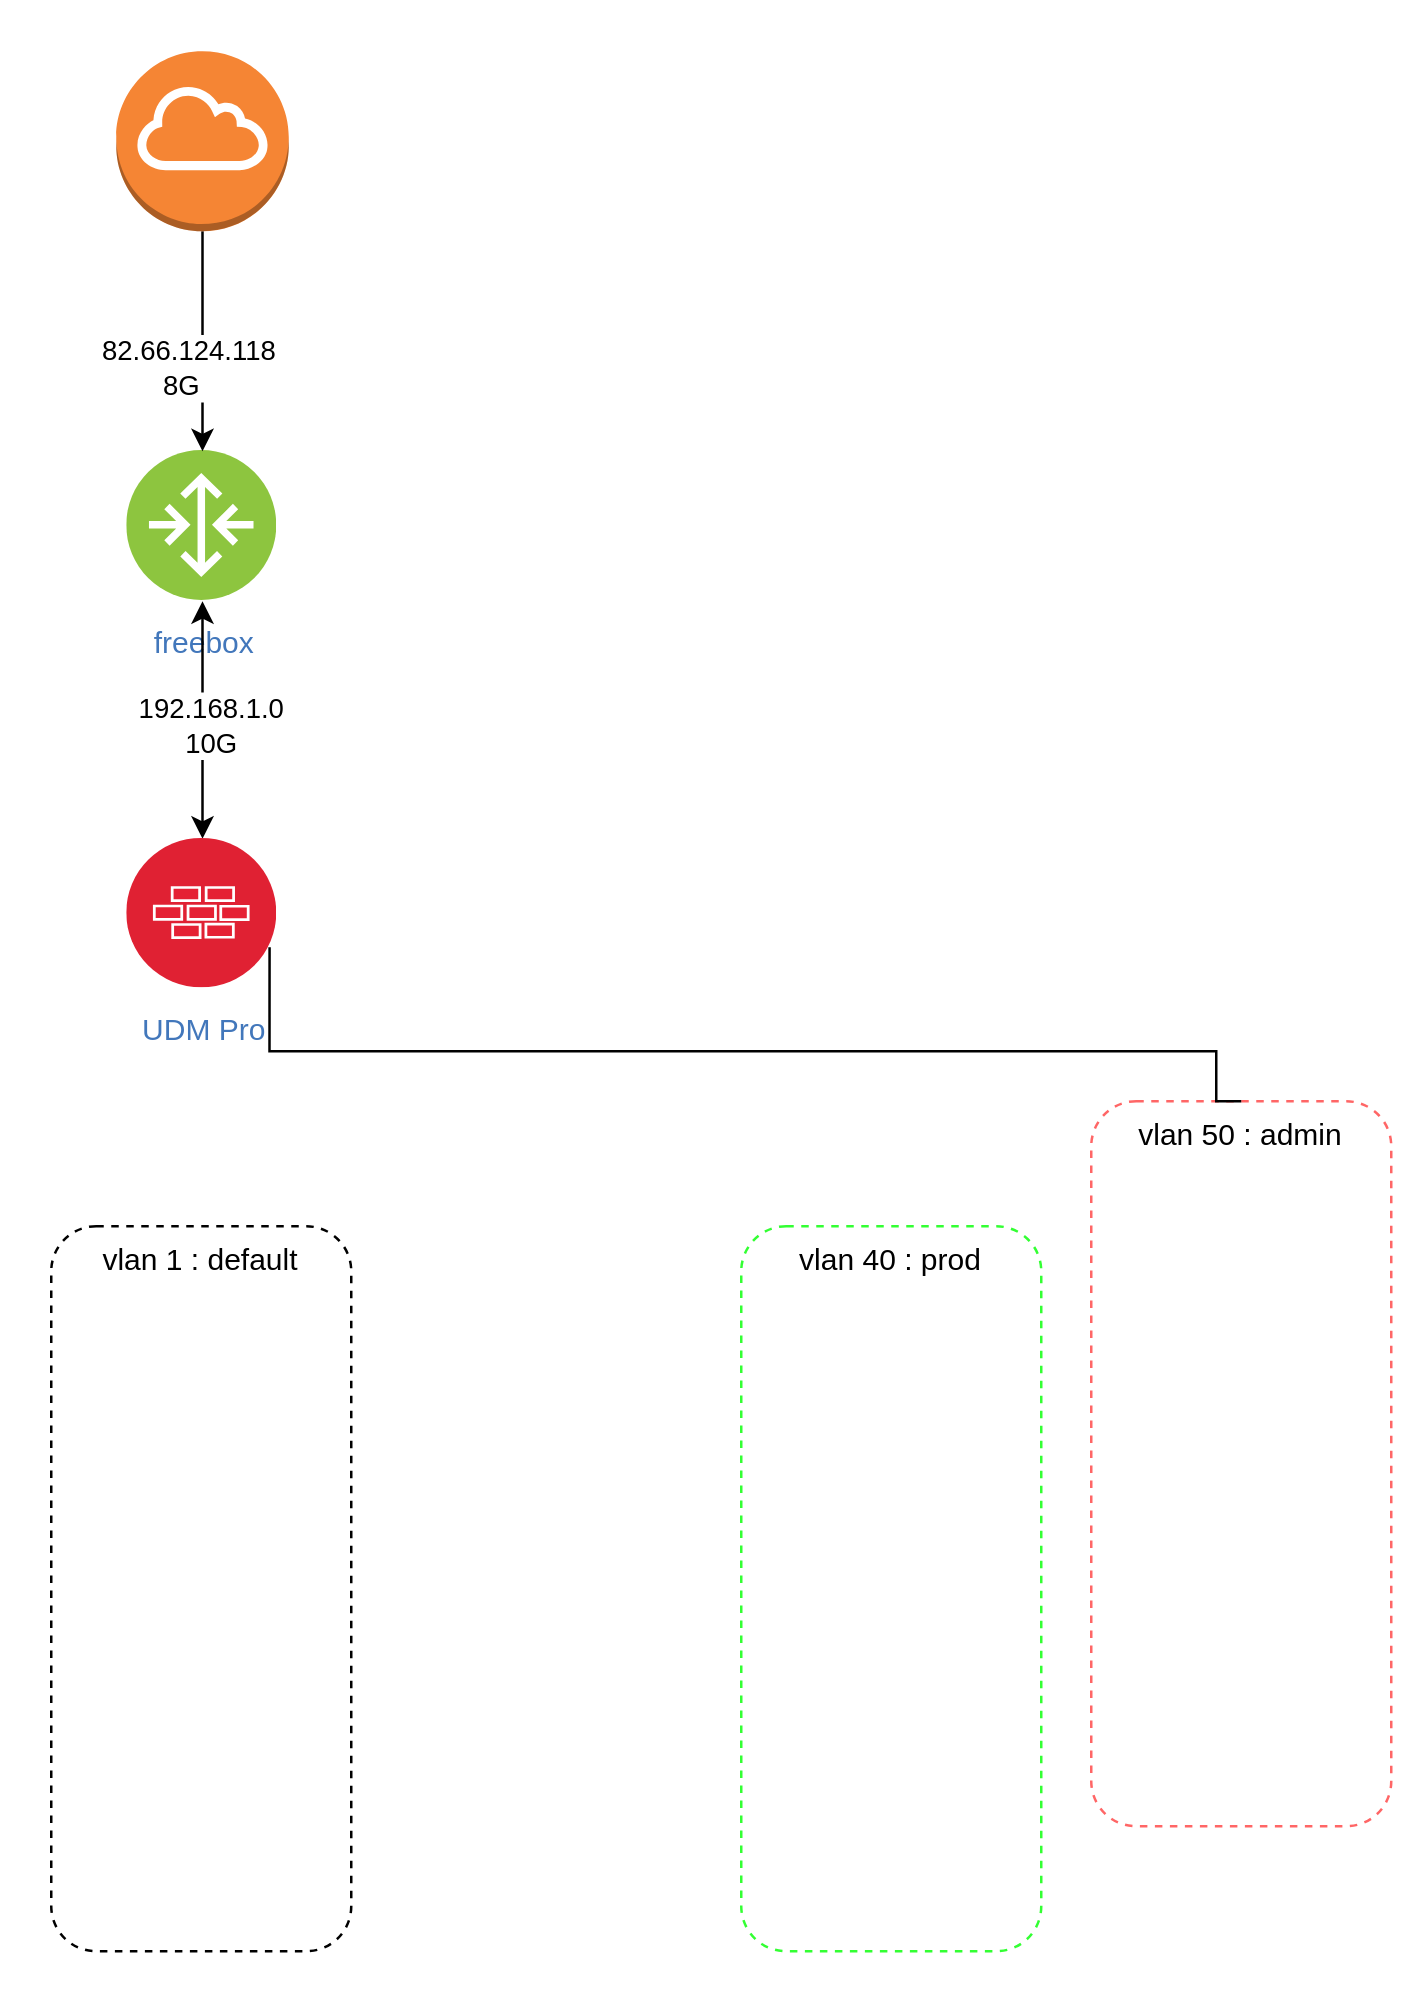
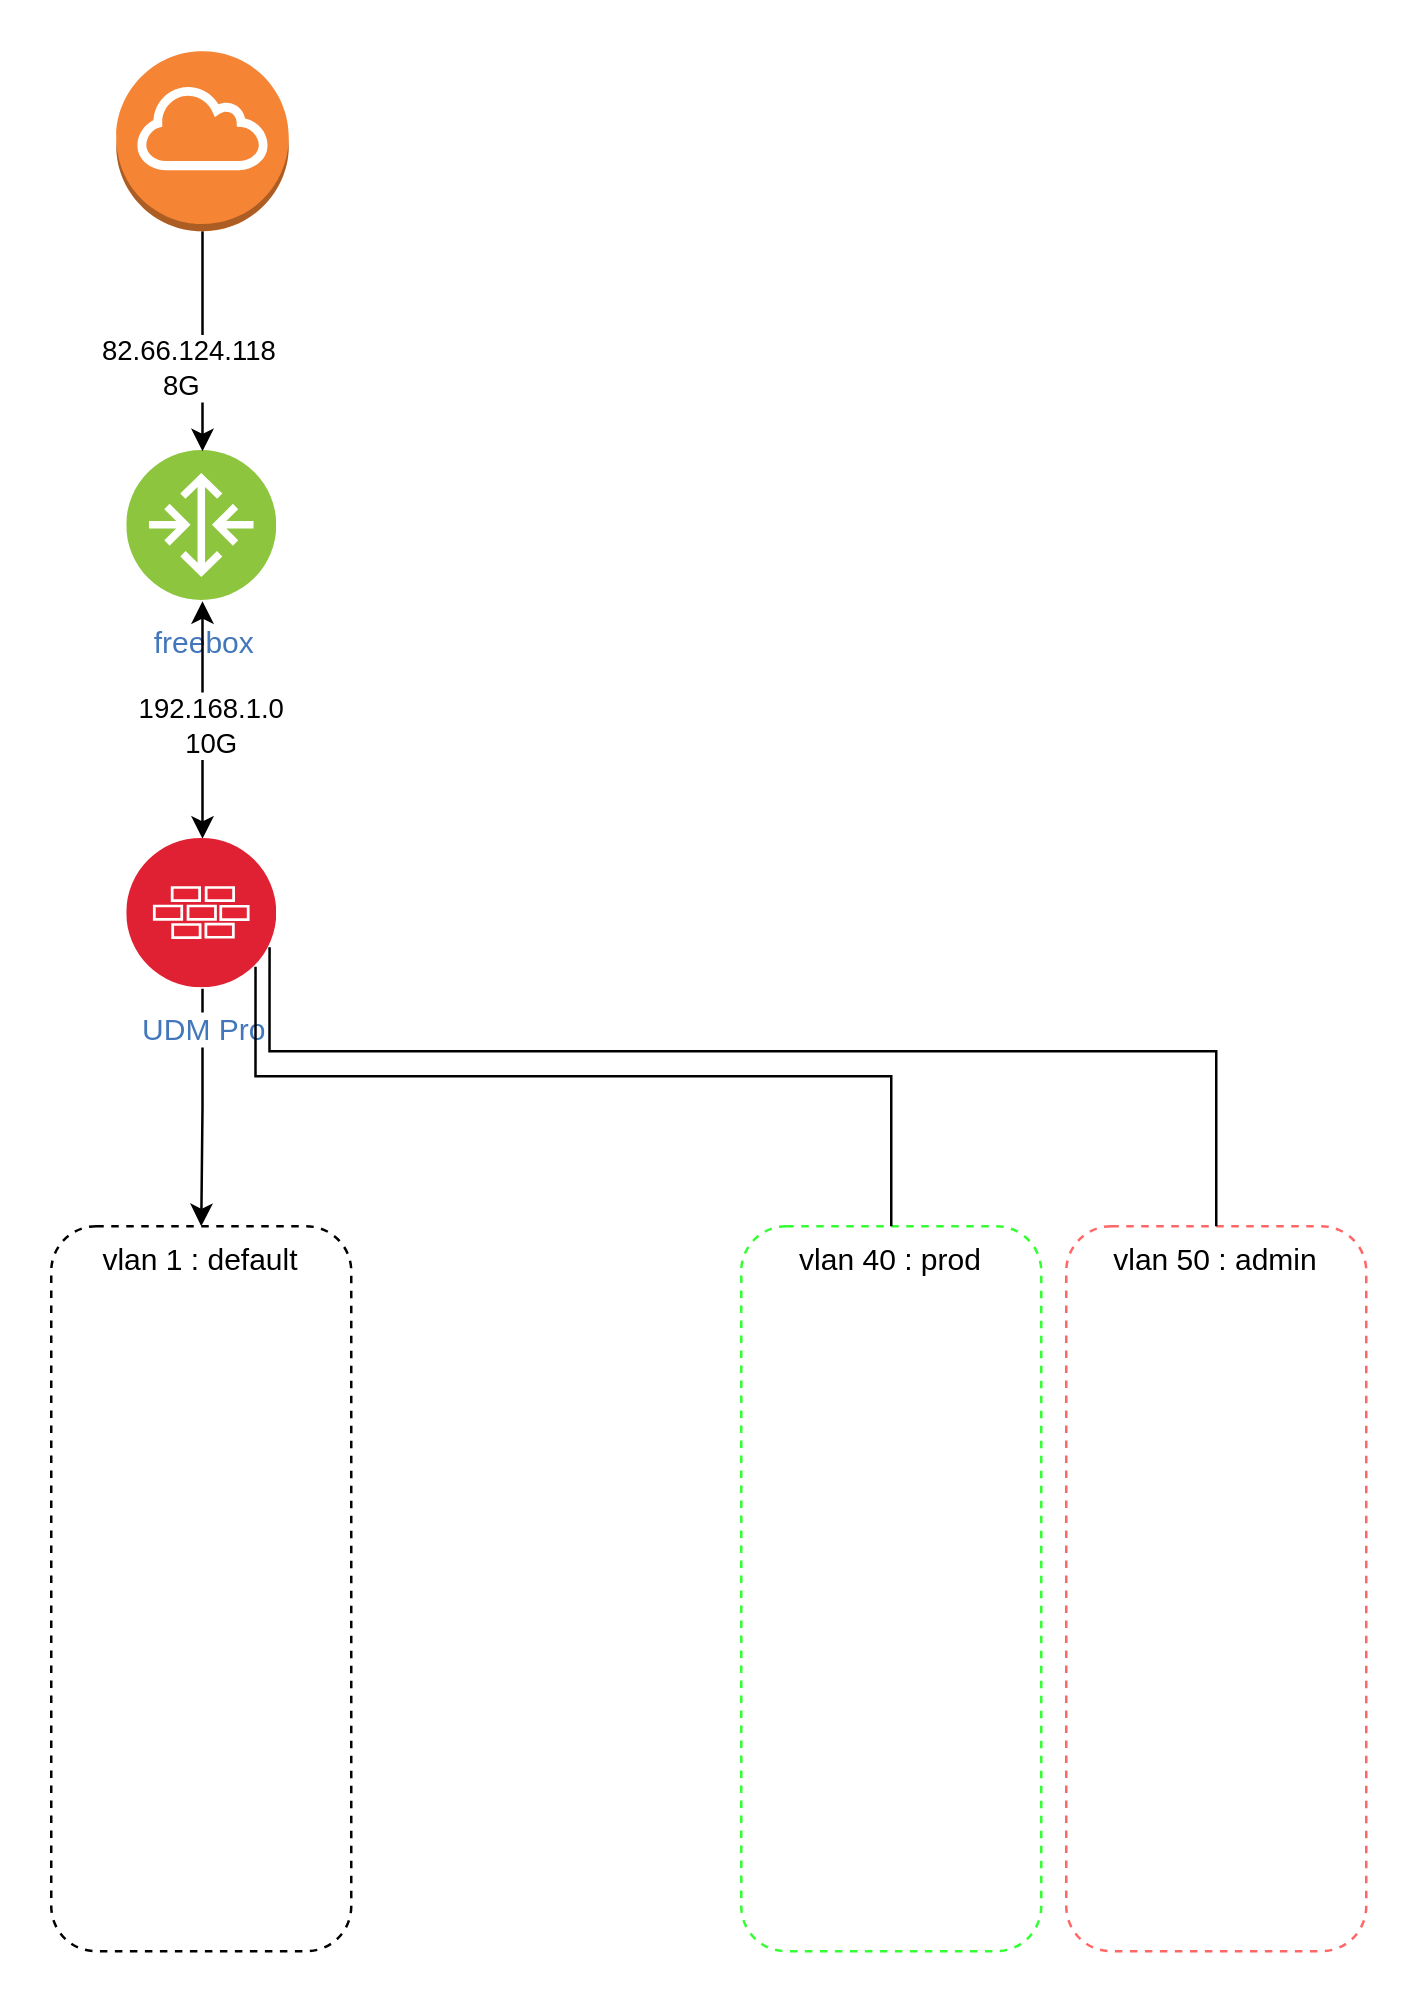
none -> (594, 1076)
none -> (202, 1128)
(1241, 1464) -> (1216, 1589)
